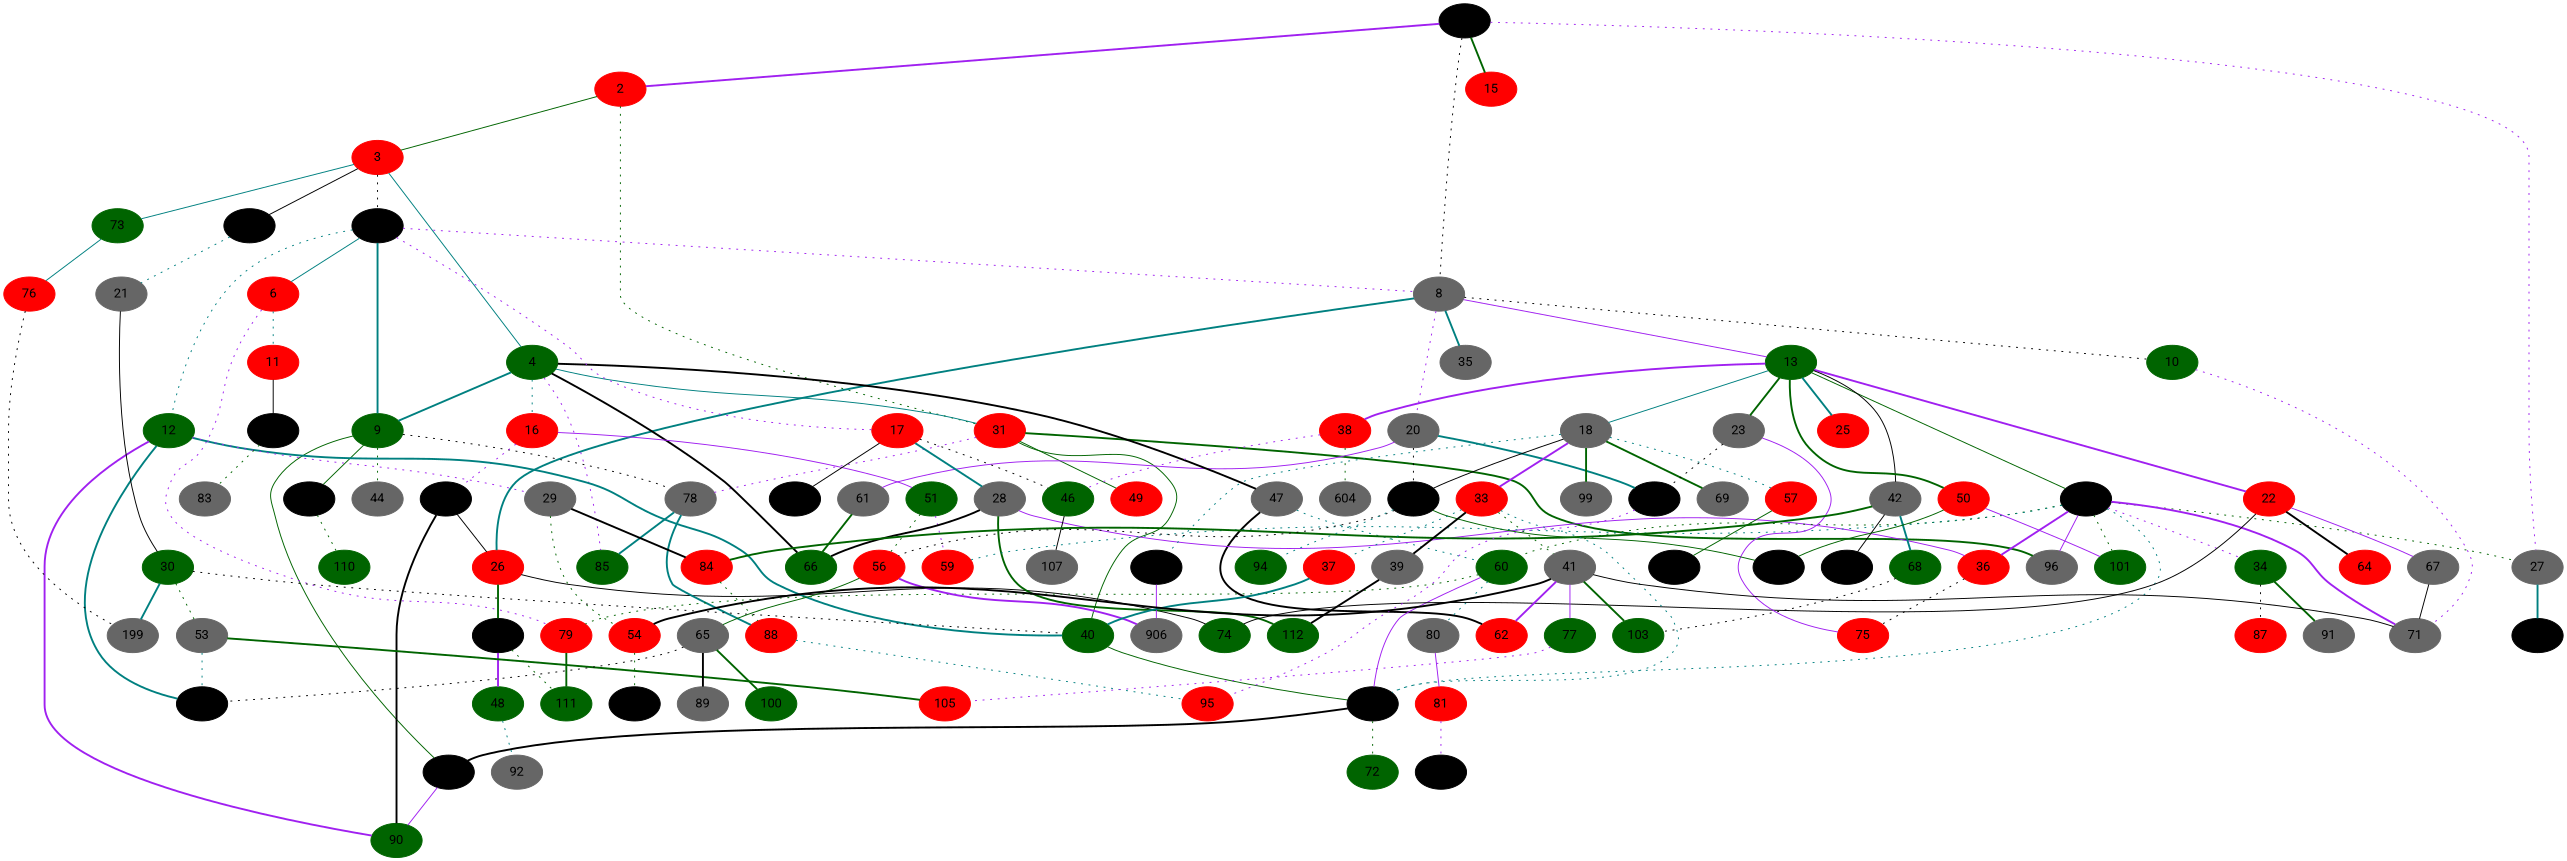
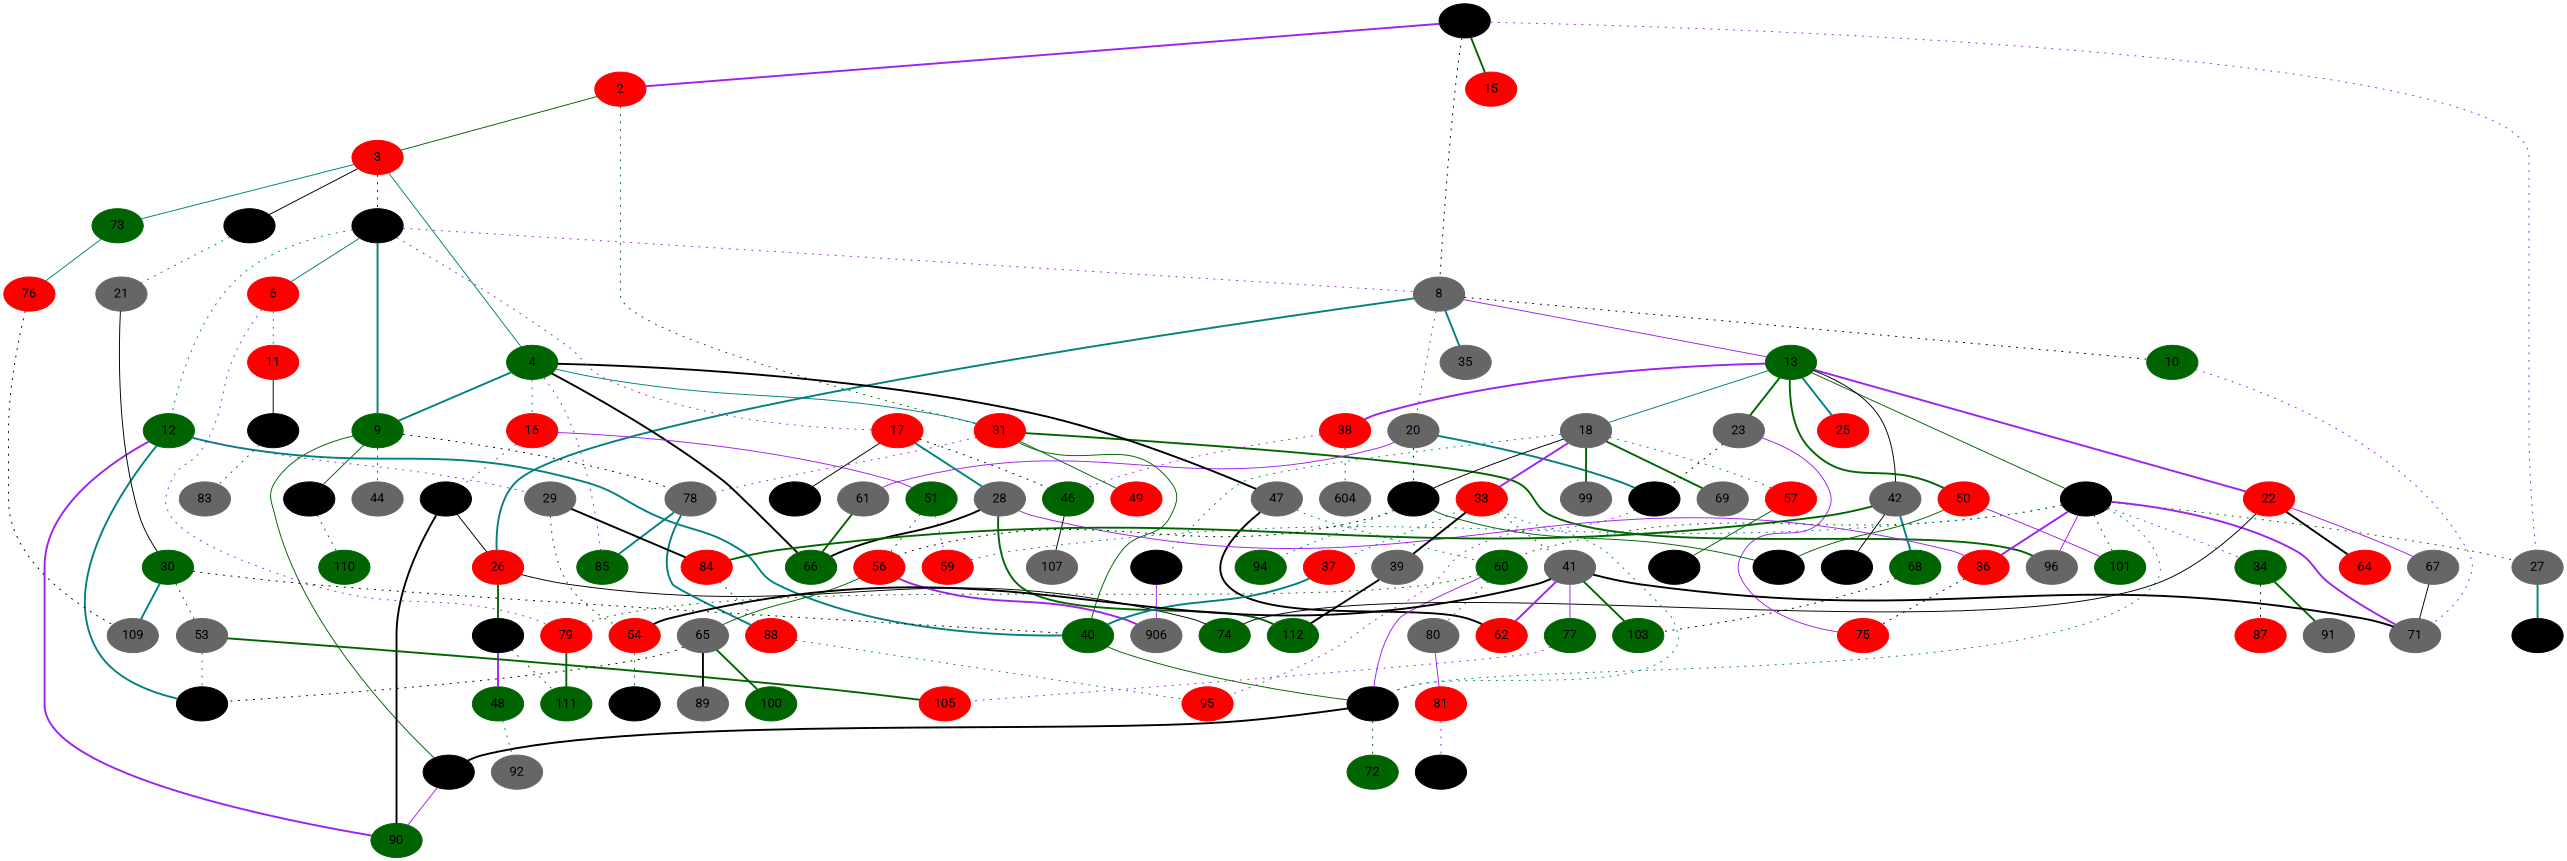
(1994, 597) -> (1994, 597)
(133, 636) -> (133, 636)
